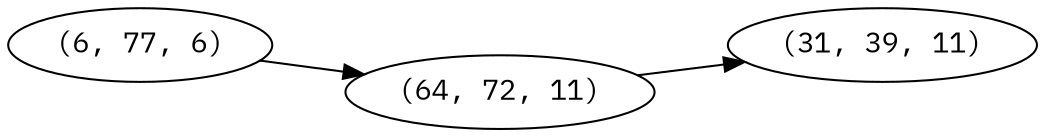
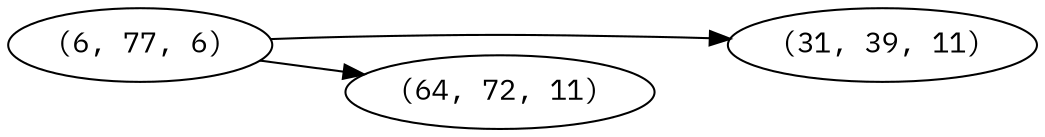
(681, 70) -> (490, 35)
